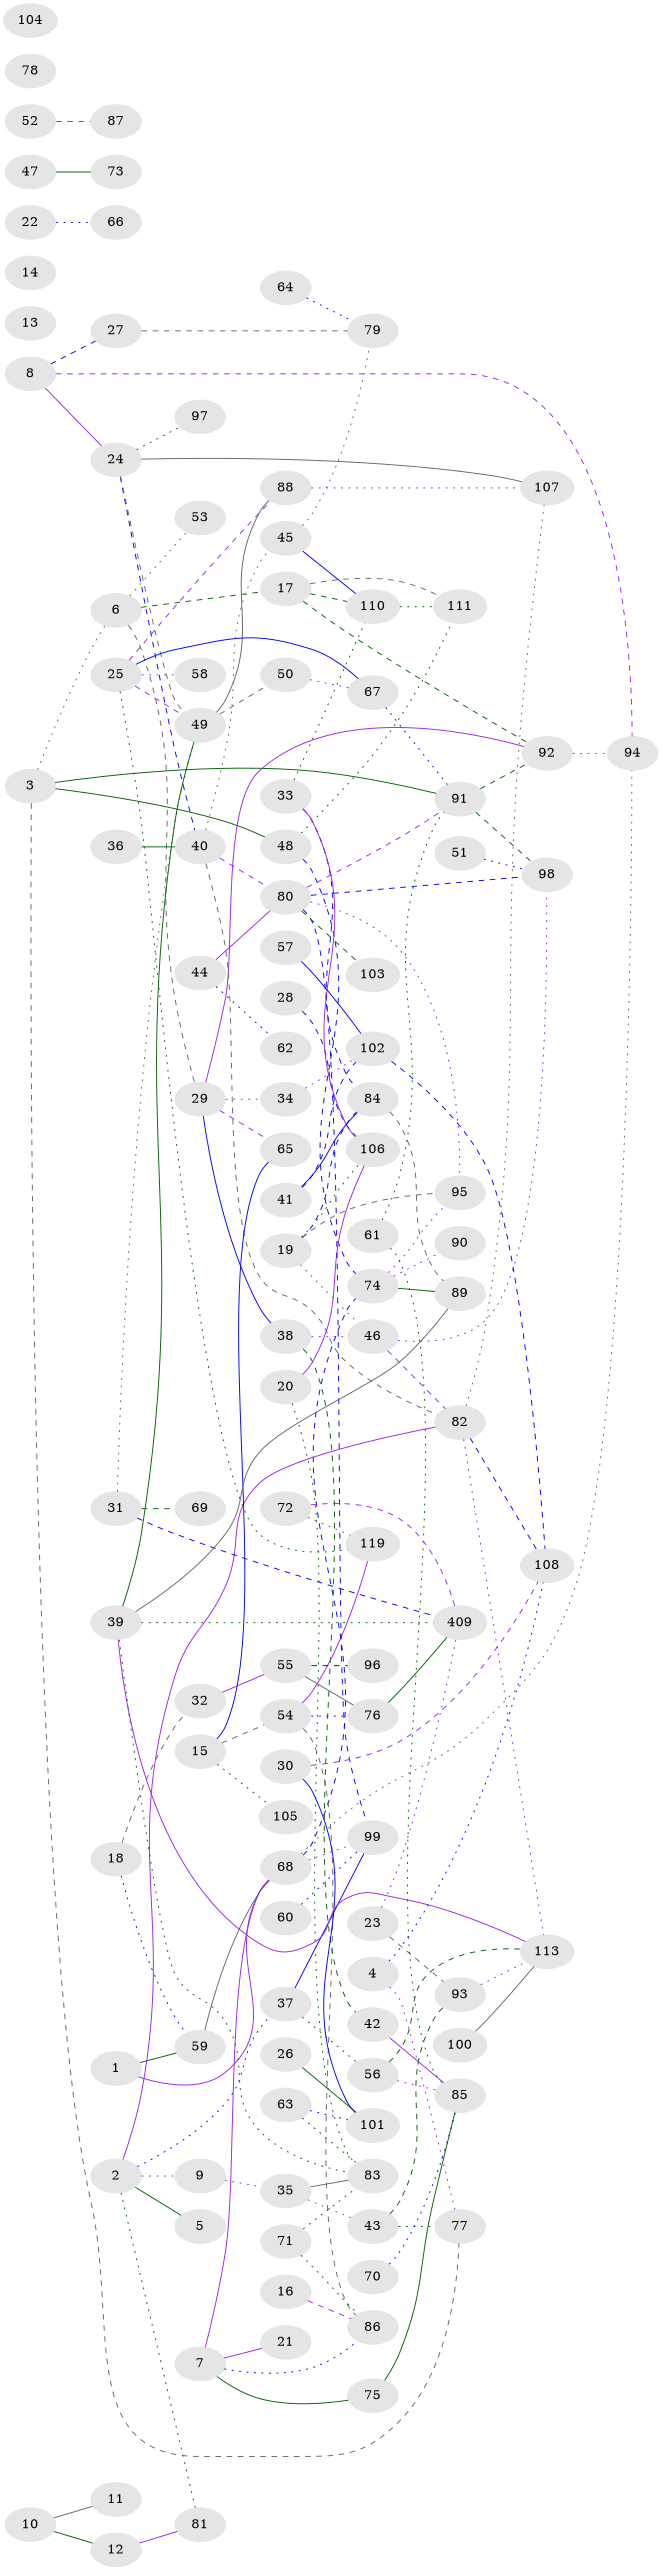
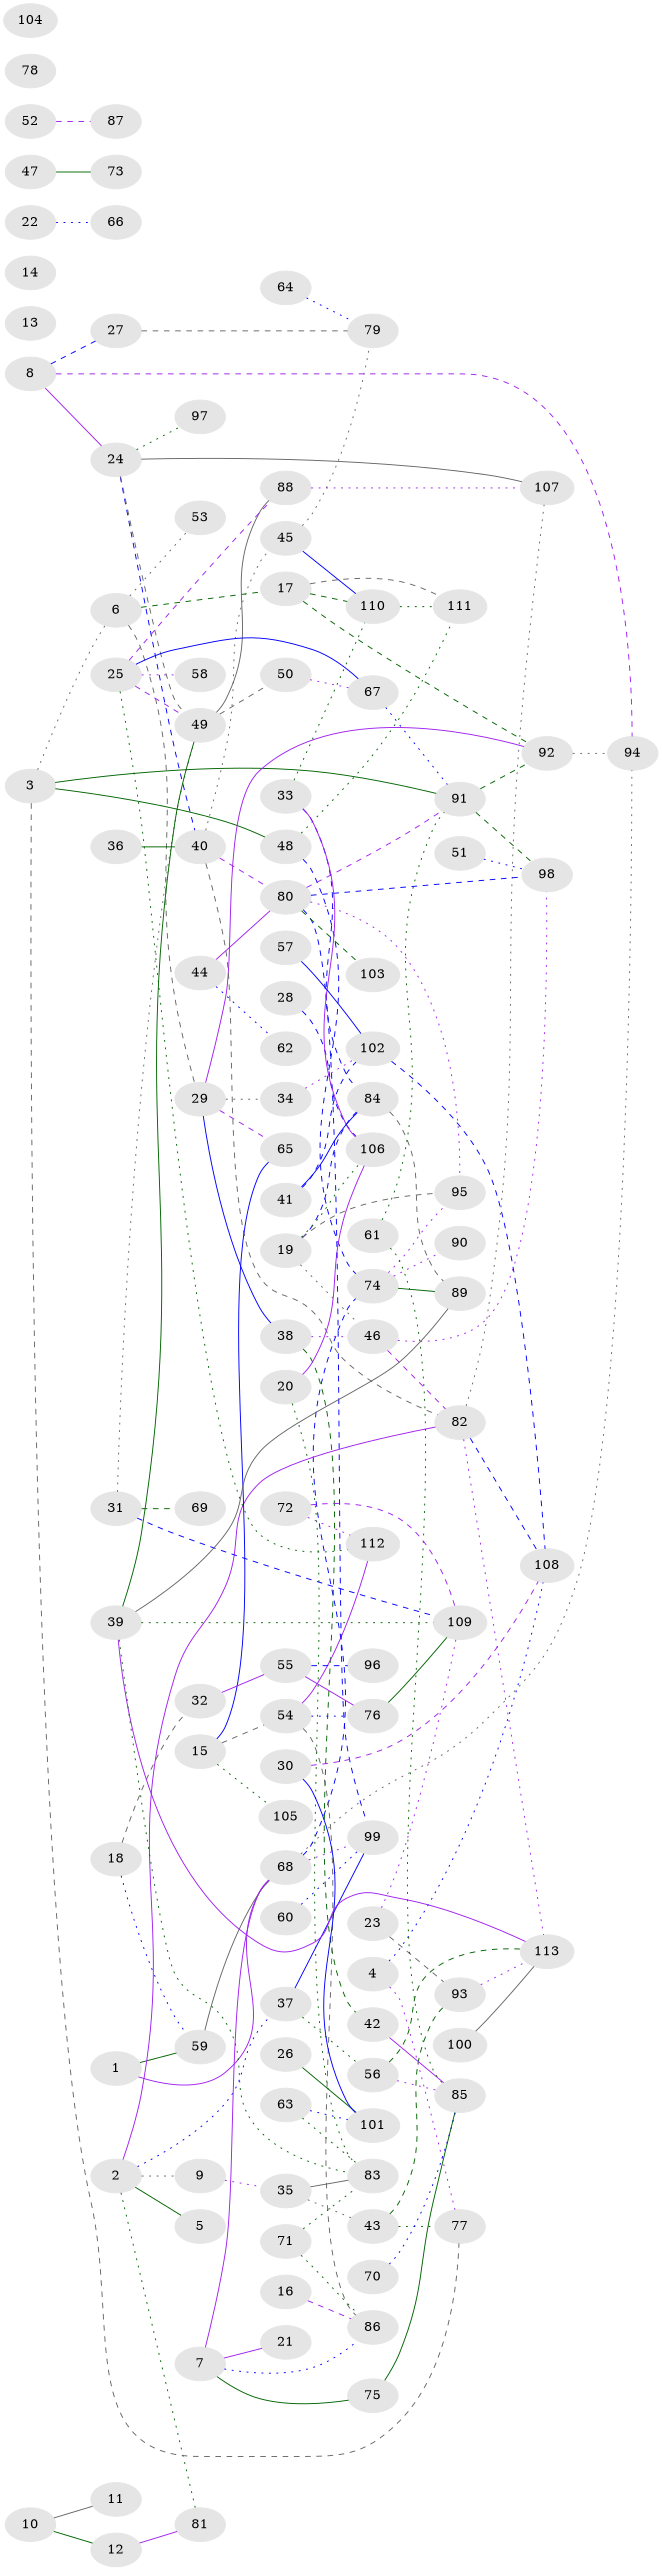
(373, 1544) -> (373, 1544)
(460, 1623) -> (460, 1623)
(335, 1694) -> (335, 1694)
